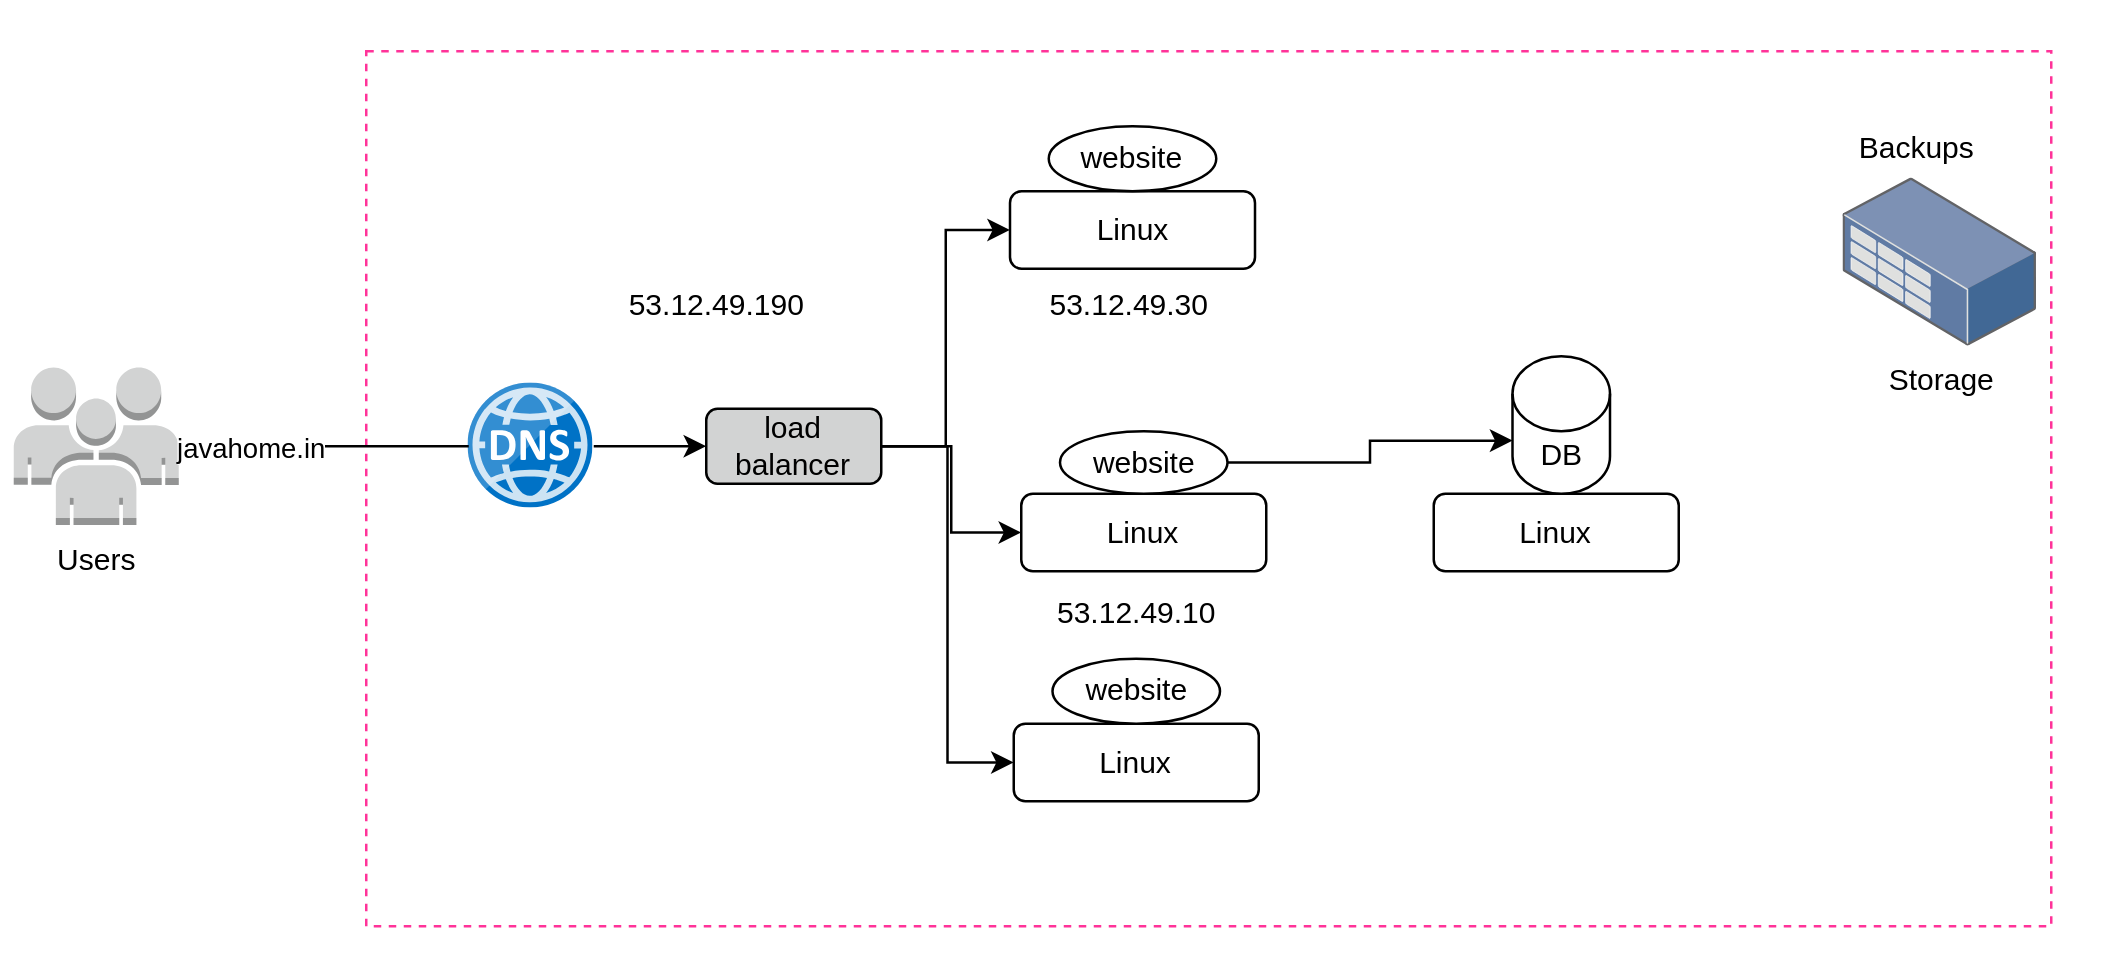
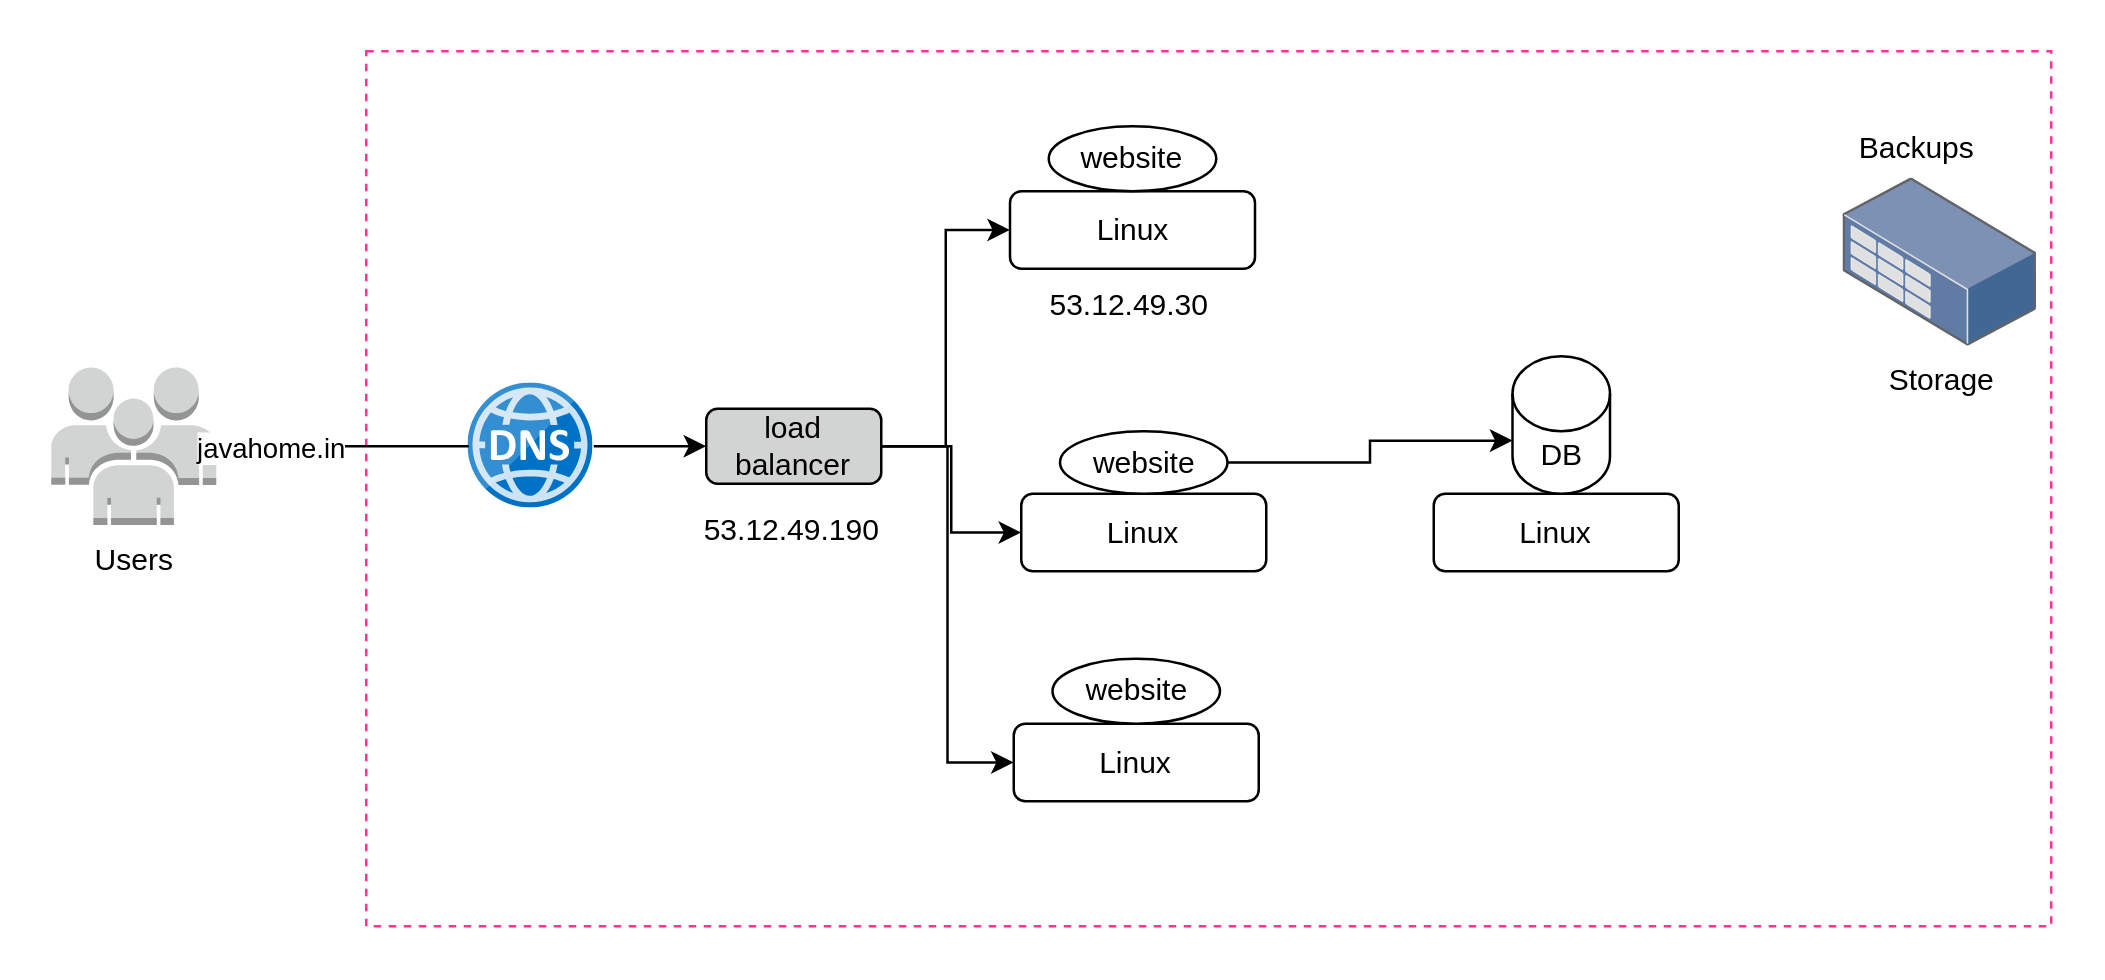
(716, 306) -> (791, 531)
(96, 446) -> (134, 446)
(1136, 614) -> none
